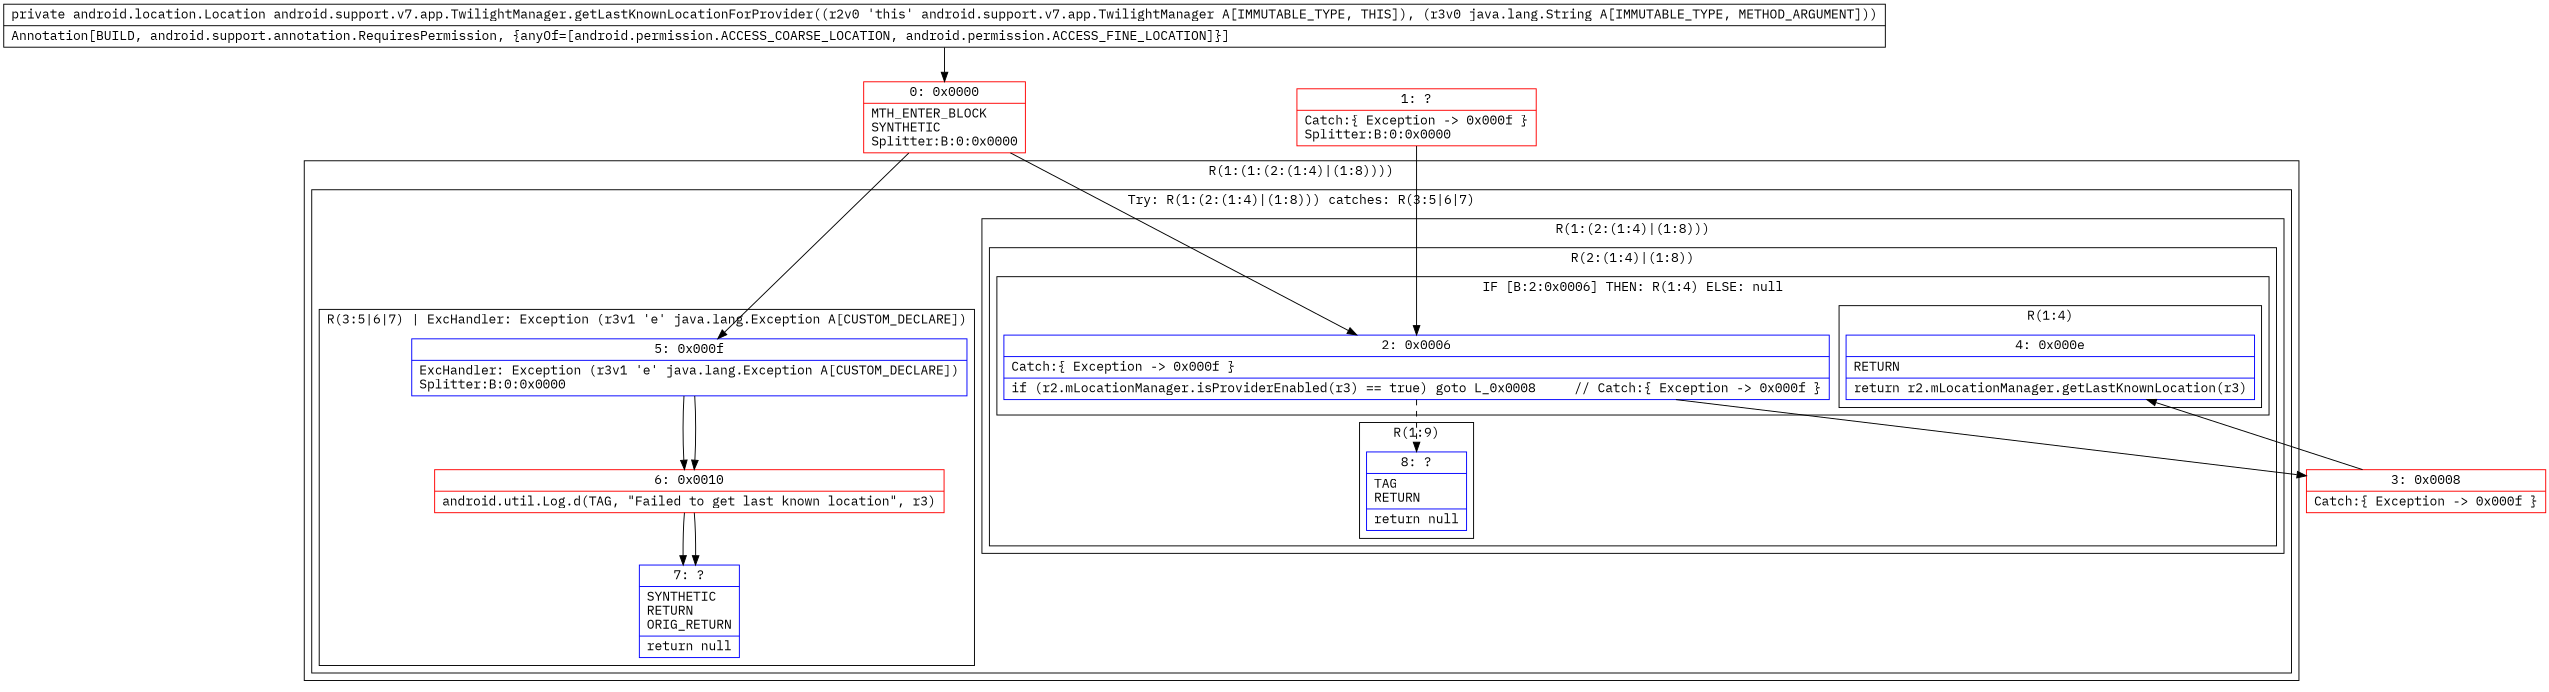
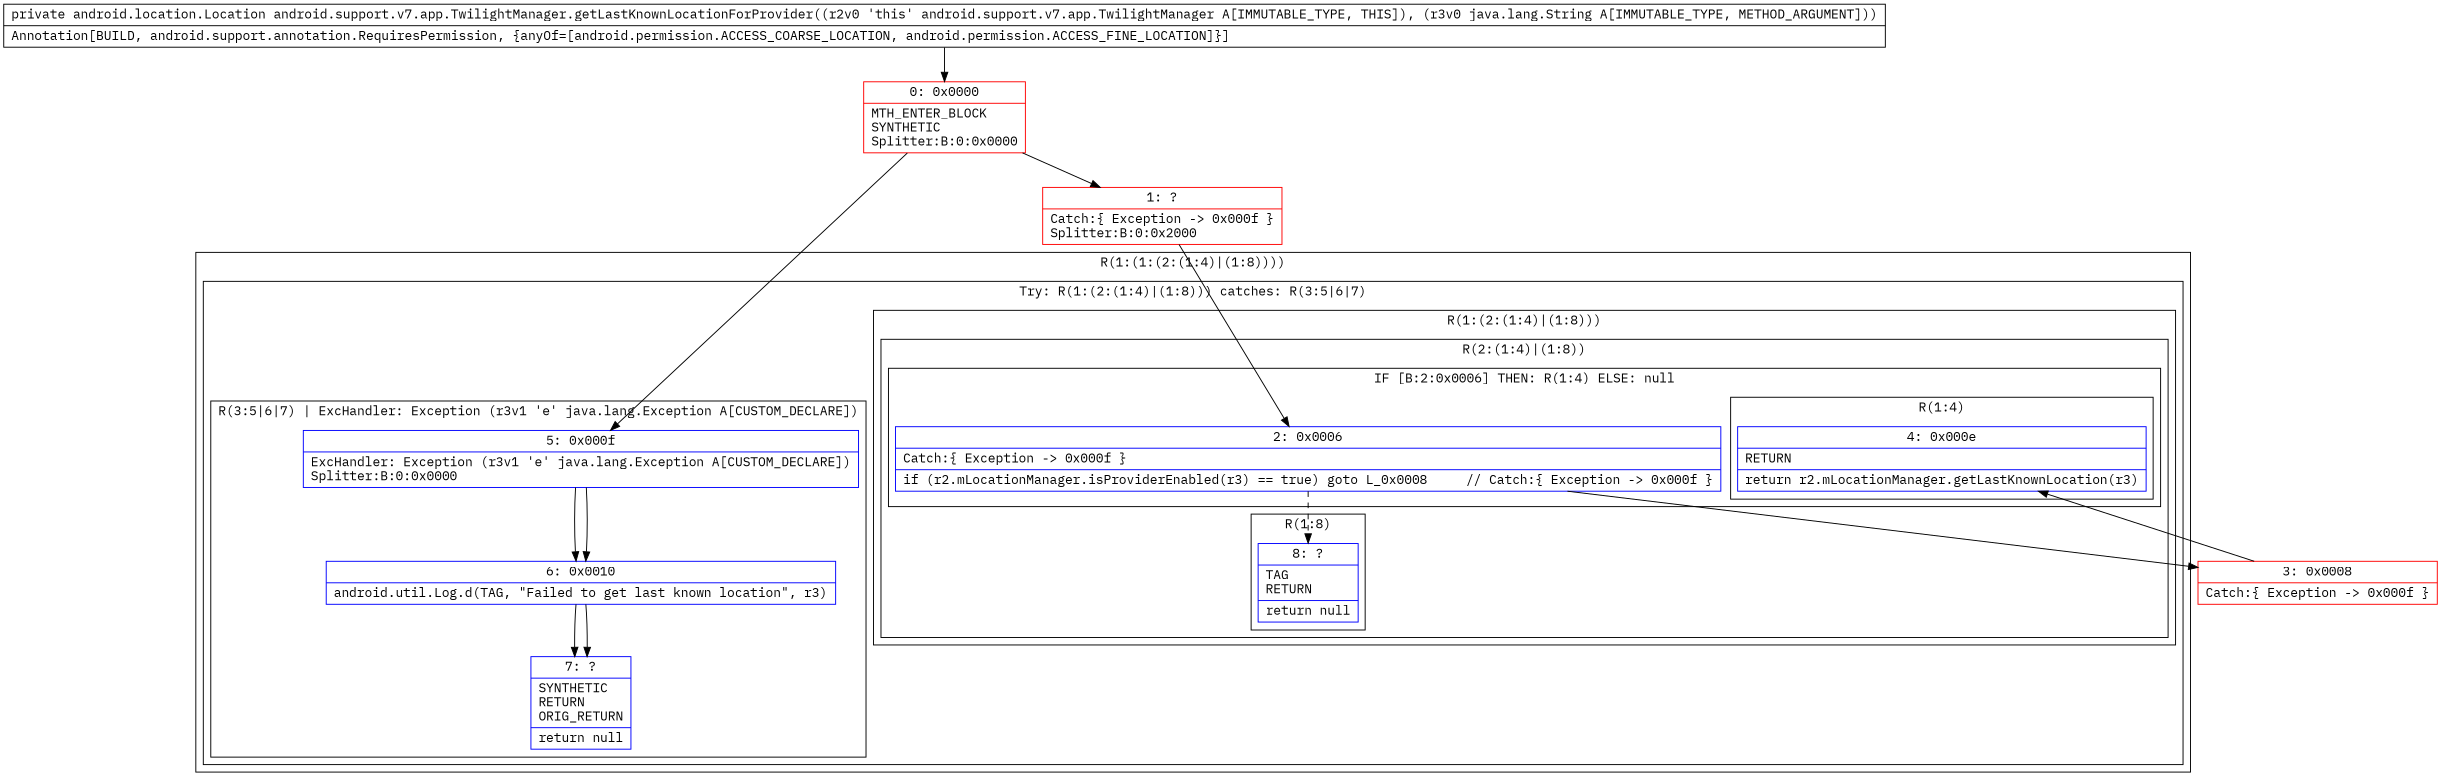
(1378, 135) -> (1124, 233)
(1179, 242) -> (1057, 168)
(1417, 433) -> (1308, 525)
(689, 491) -> (581, 583)
